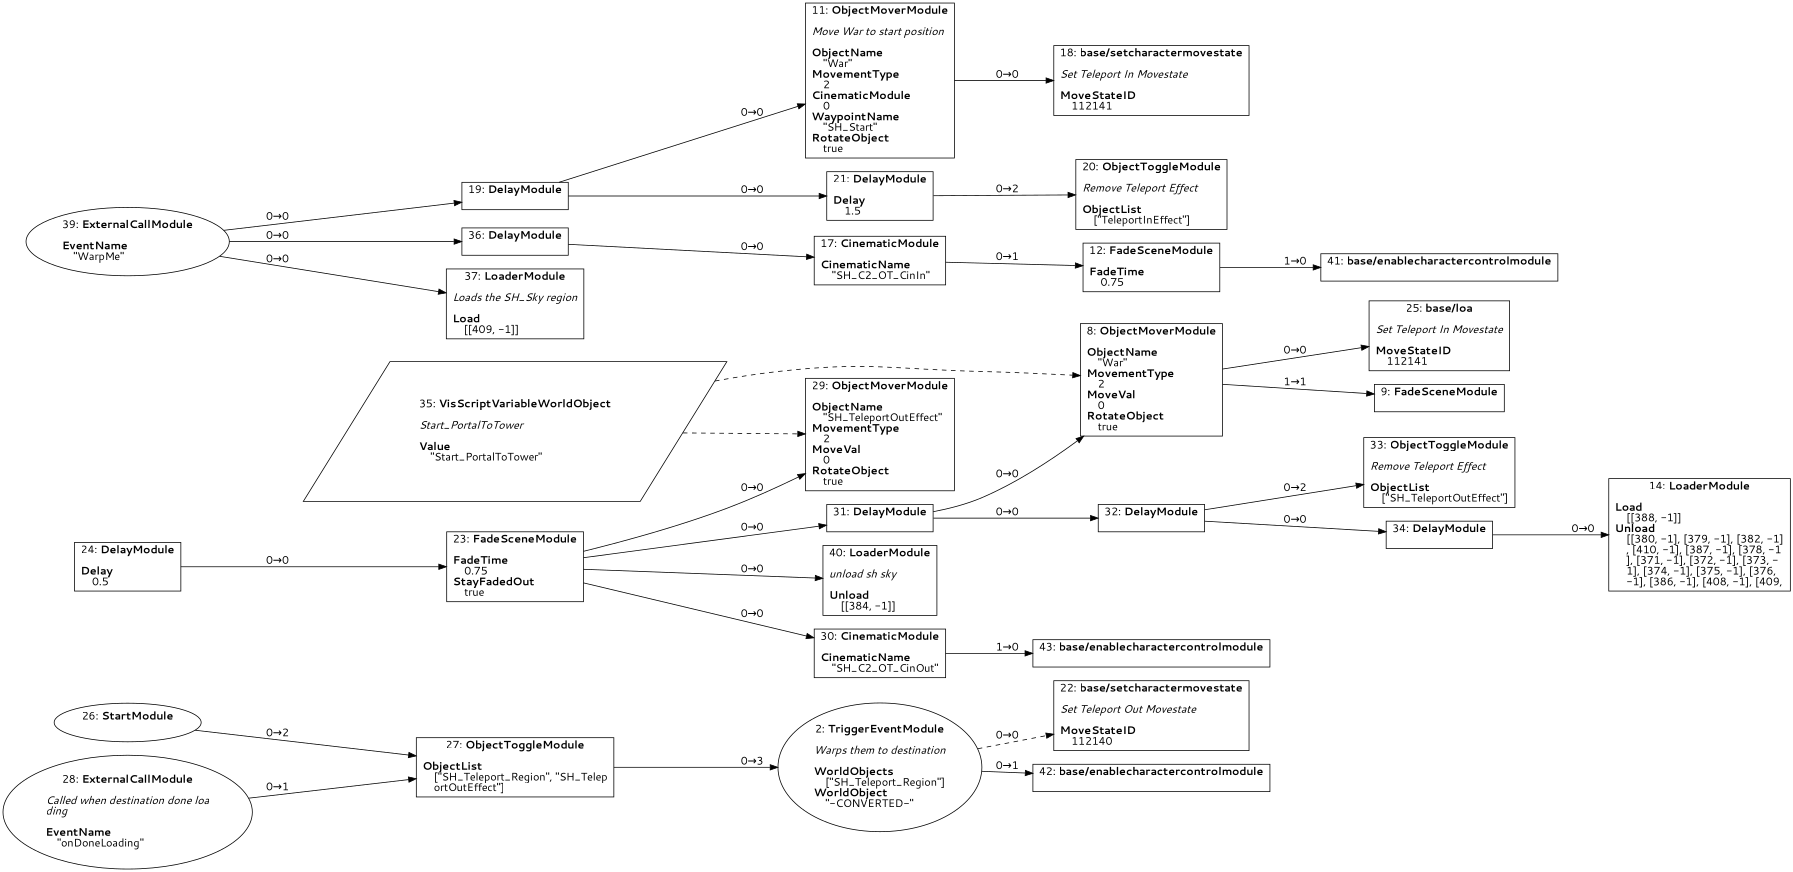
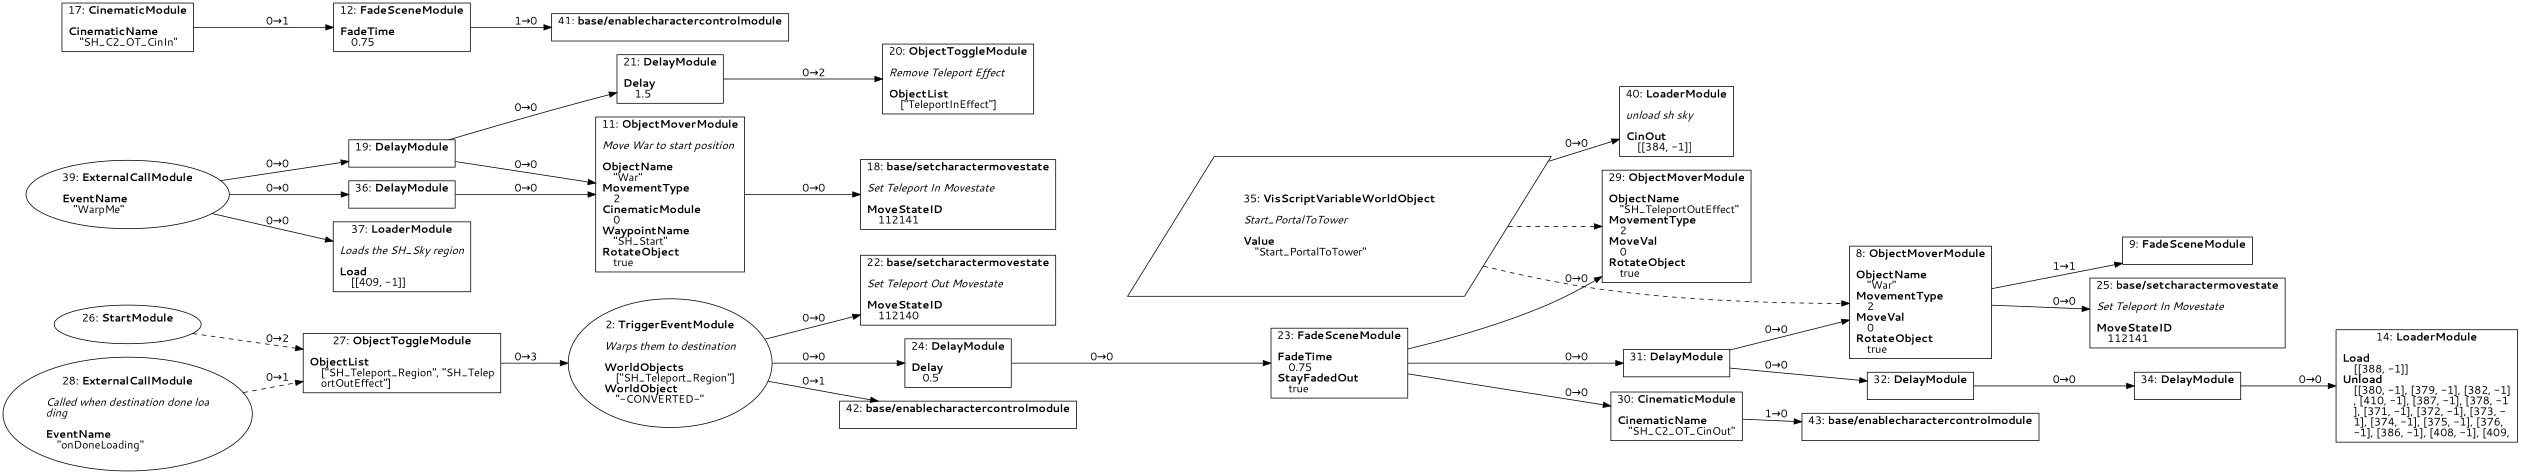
(687, 251) -> (522, 194)
(1449, 308) -> (2197, 286)
none -> (835, 363)
(1439, 473) -> none
(699, 574) -> (1580, 151)
(849, 596) -> (1646, 137)
(1012, 742) -> (809, 328)
(302, 743) -> (244, 341)
(329, 789) -> (269, 388)
